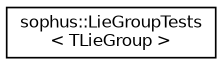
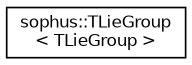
(111, 33) -> (96, 33)
